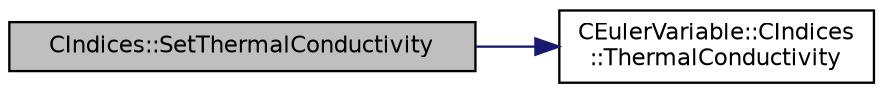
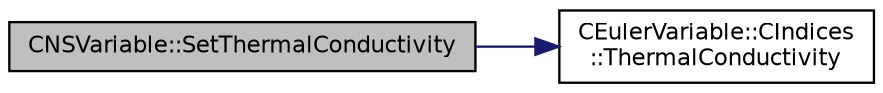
(242, 47) -> (242, 47)
